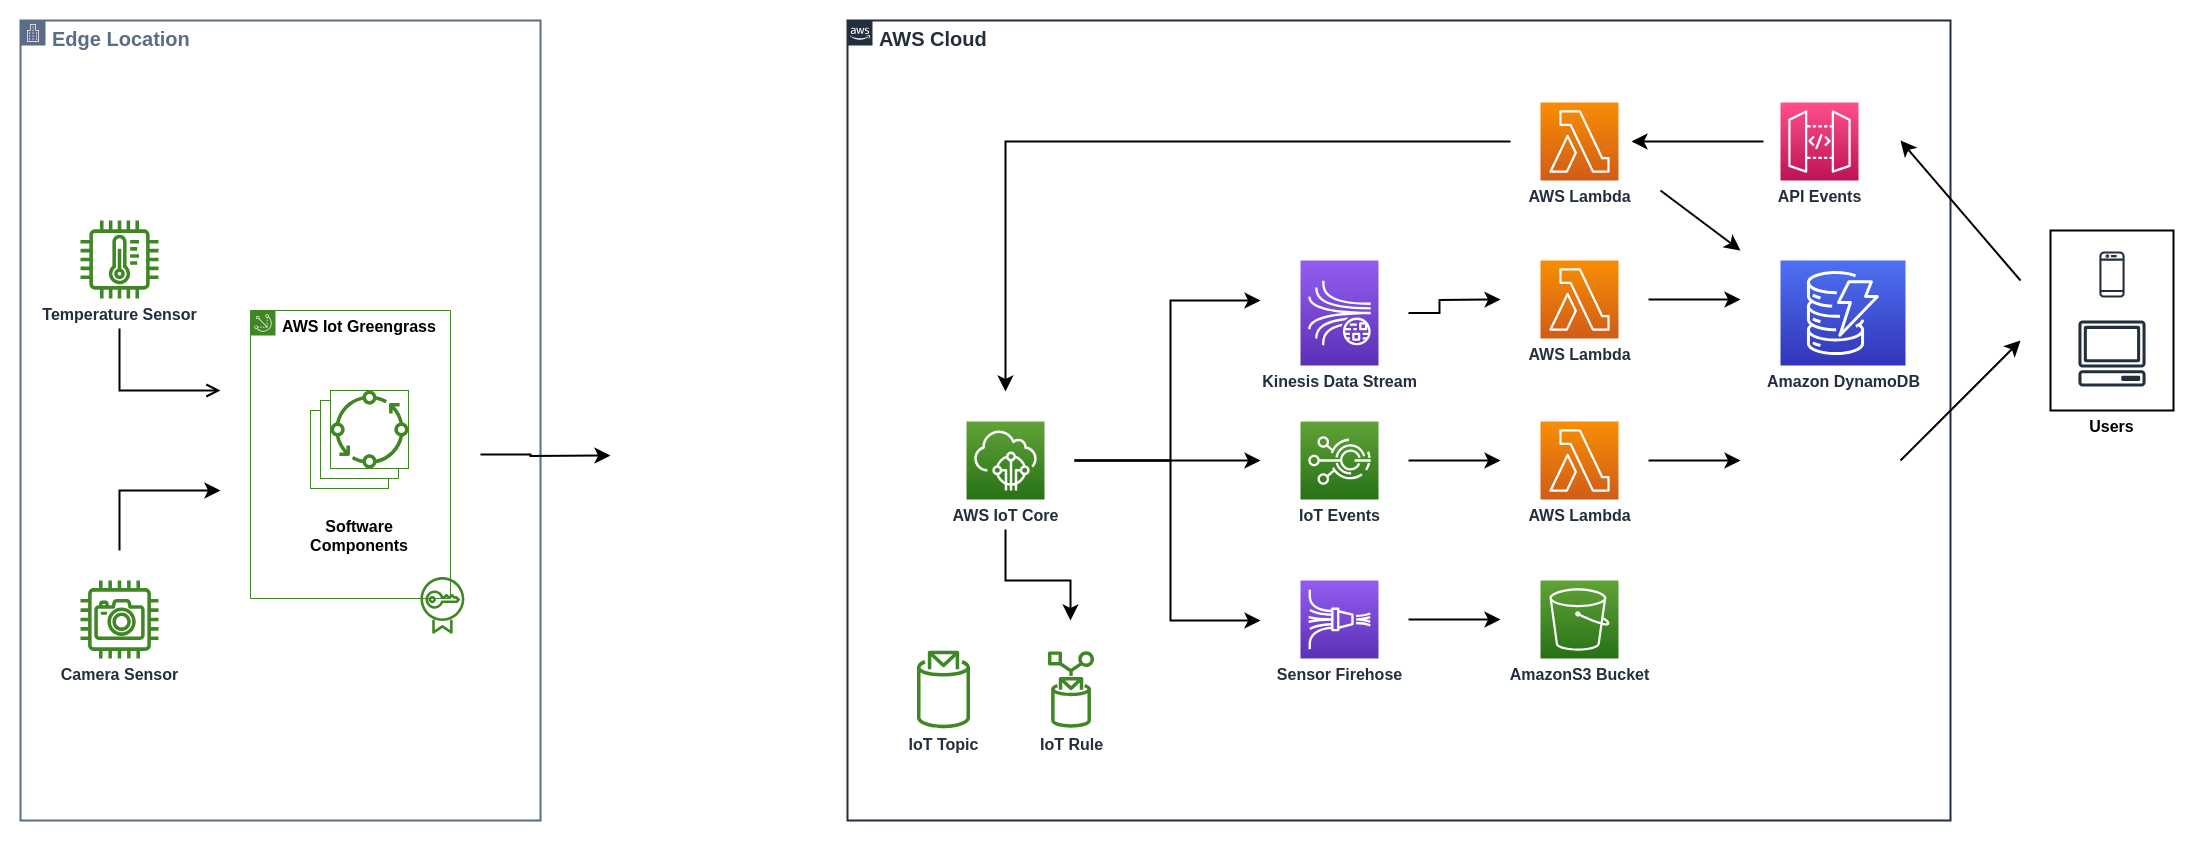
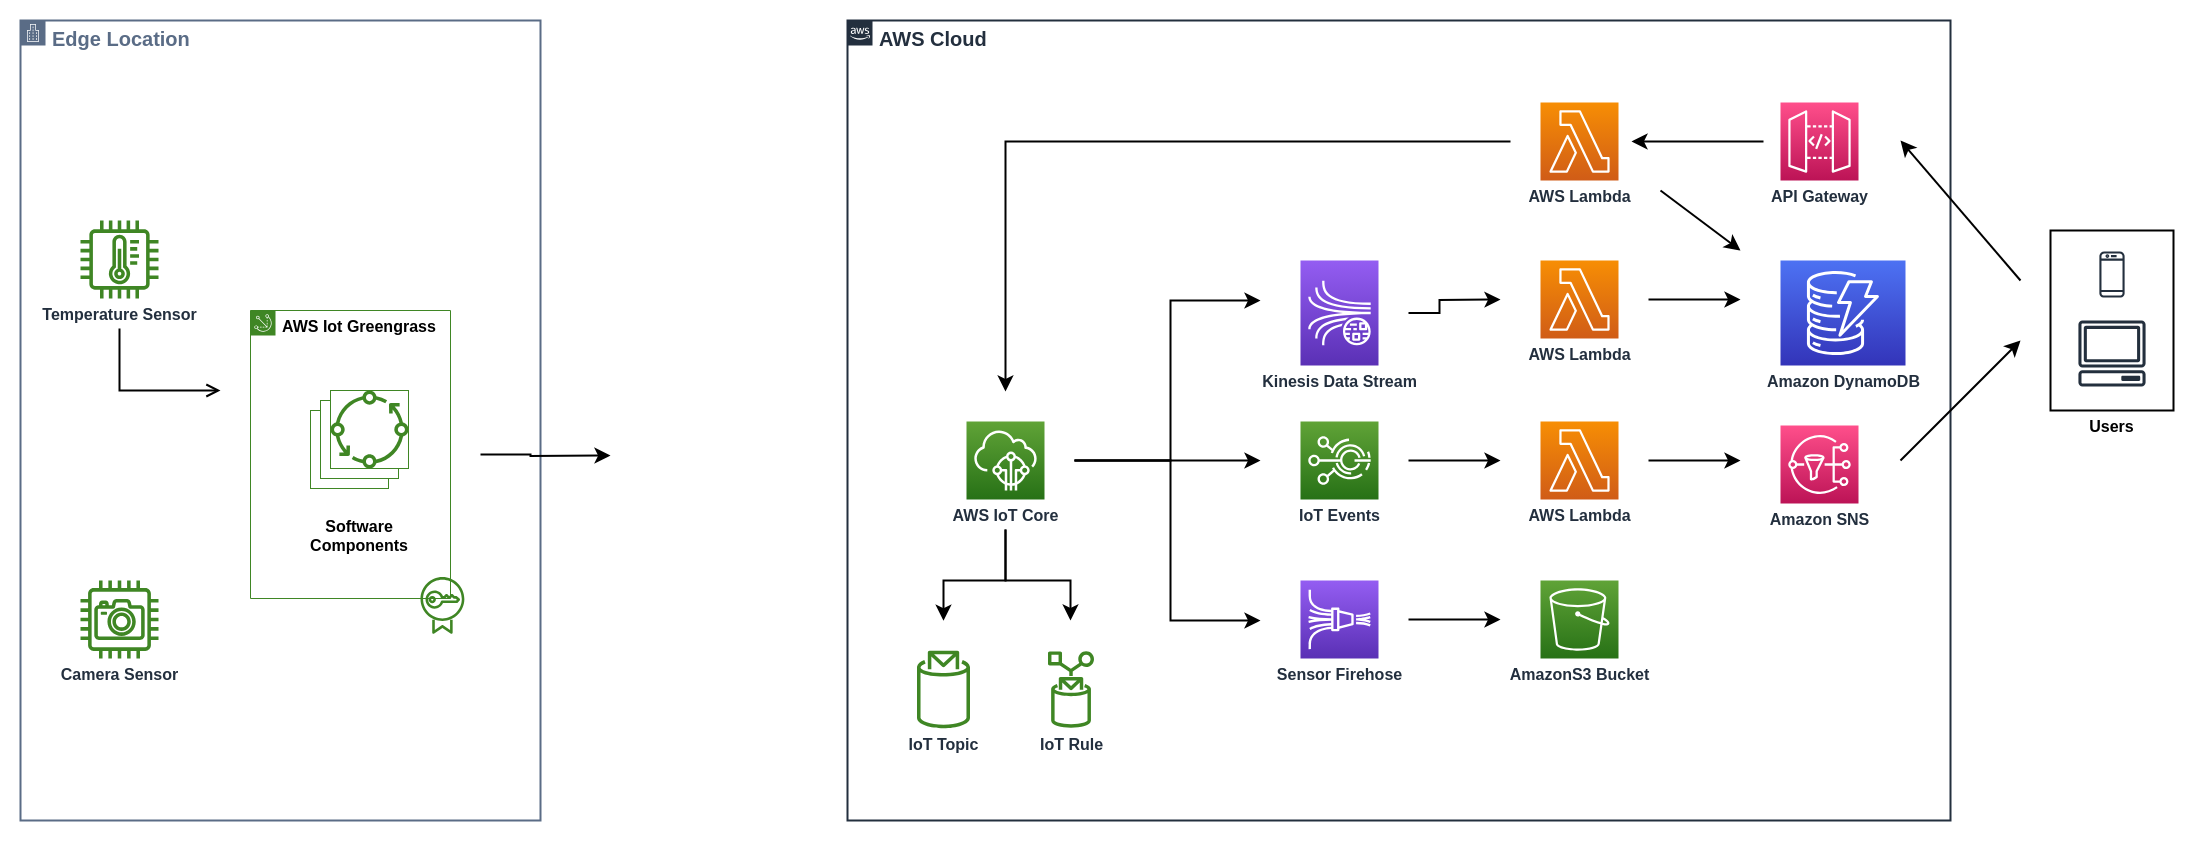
(1820, 197) -> (1820, 197)
none -> (1820, 465)
(134, 491) -> none
none -> (960, 581)
